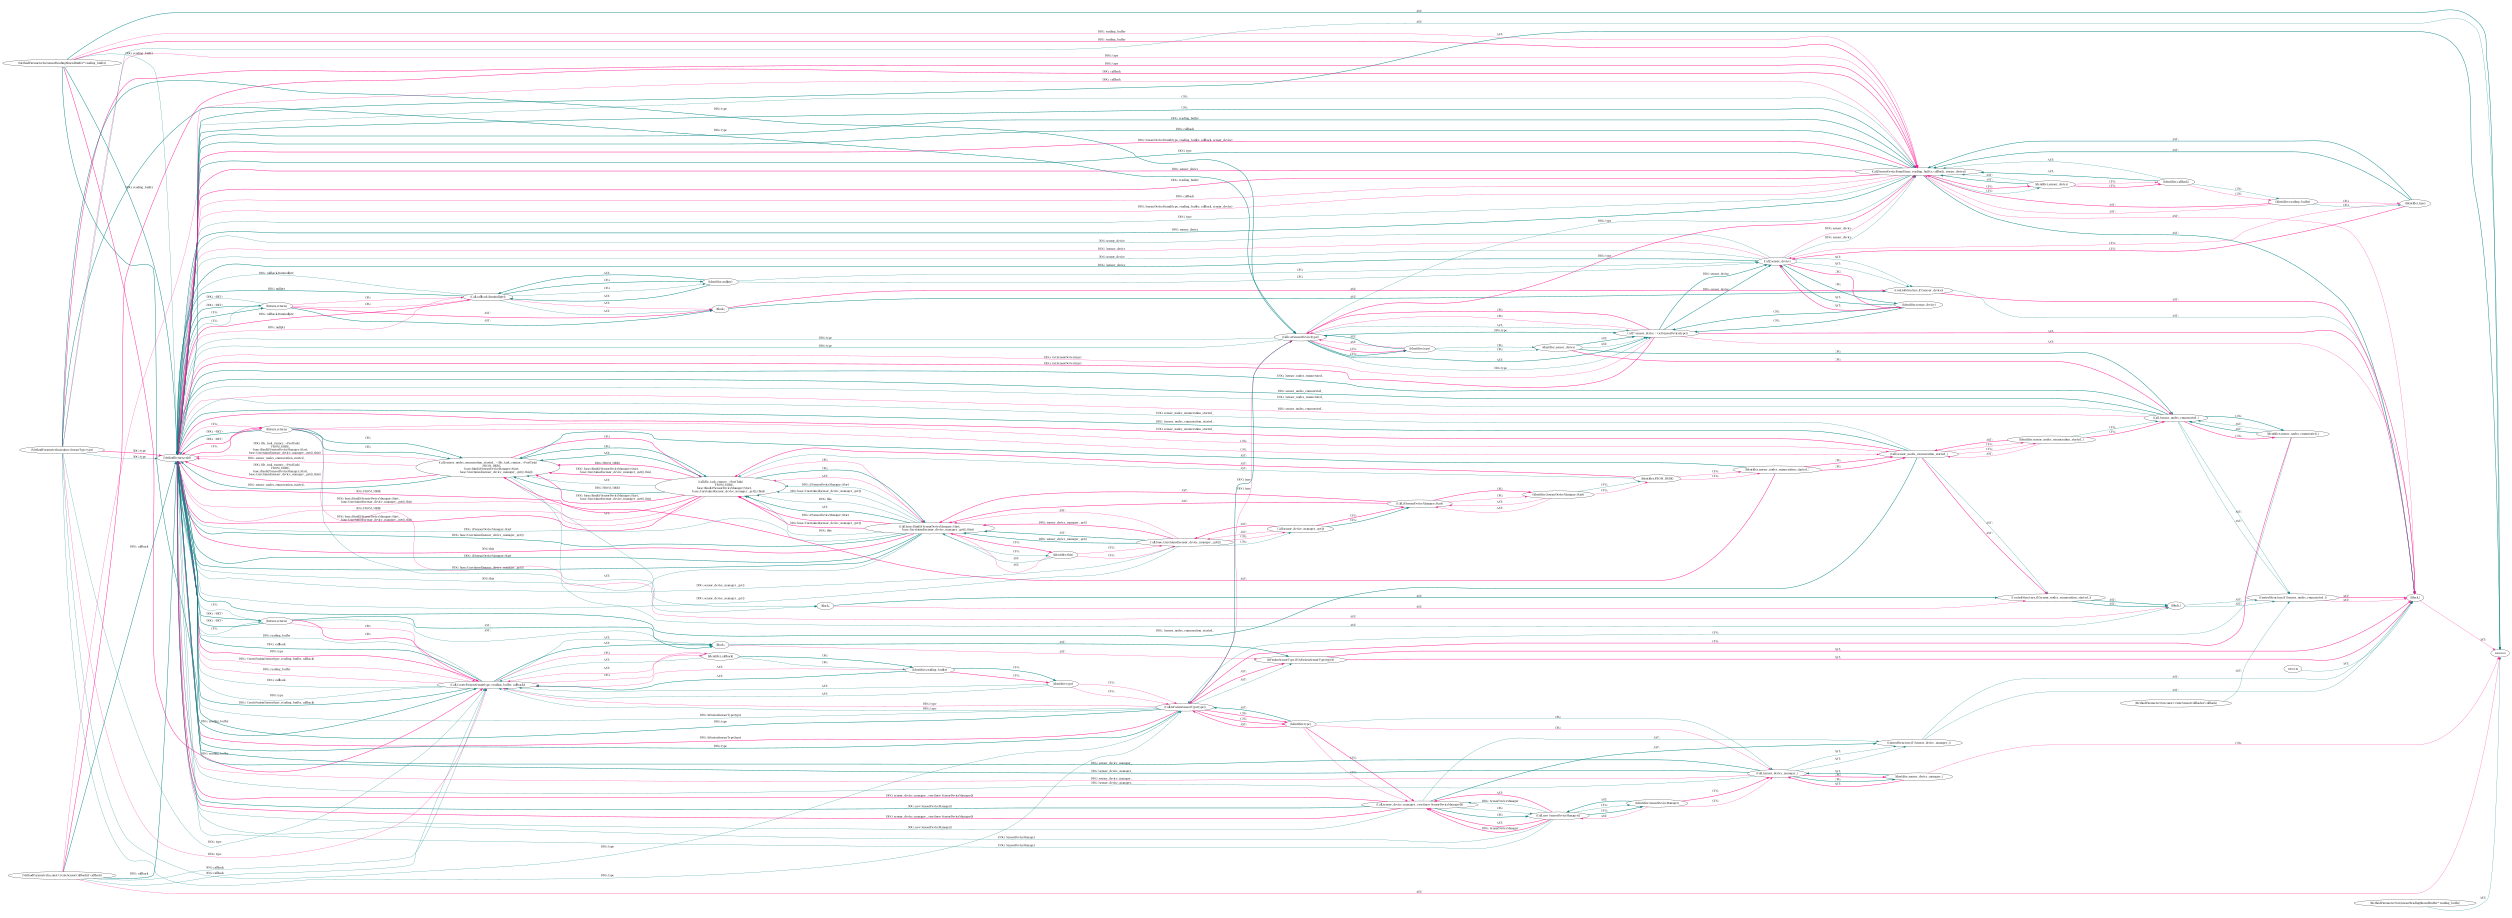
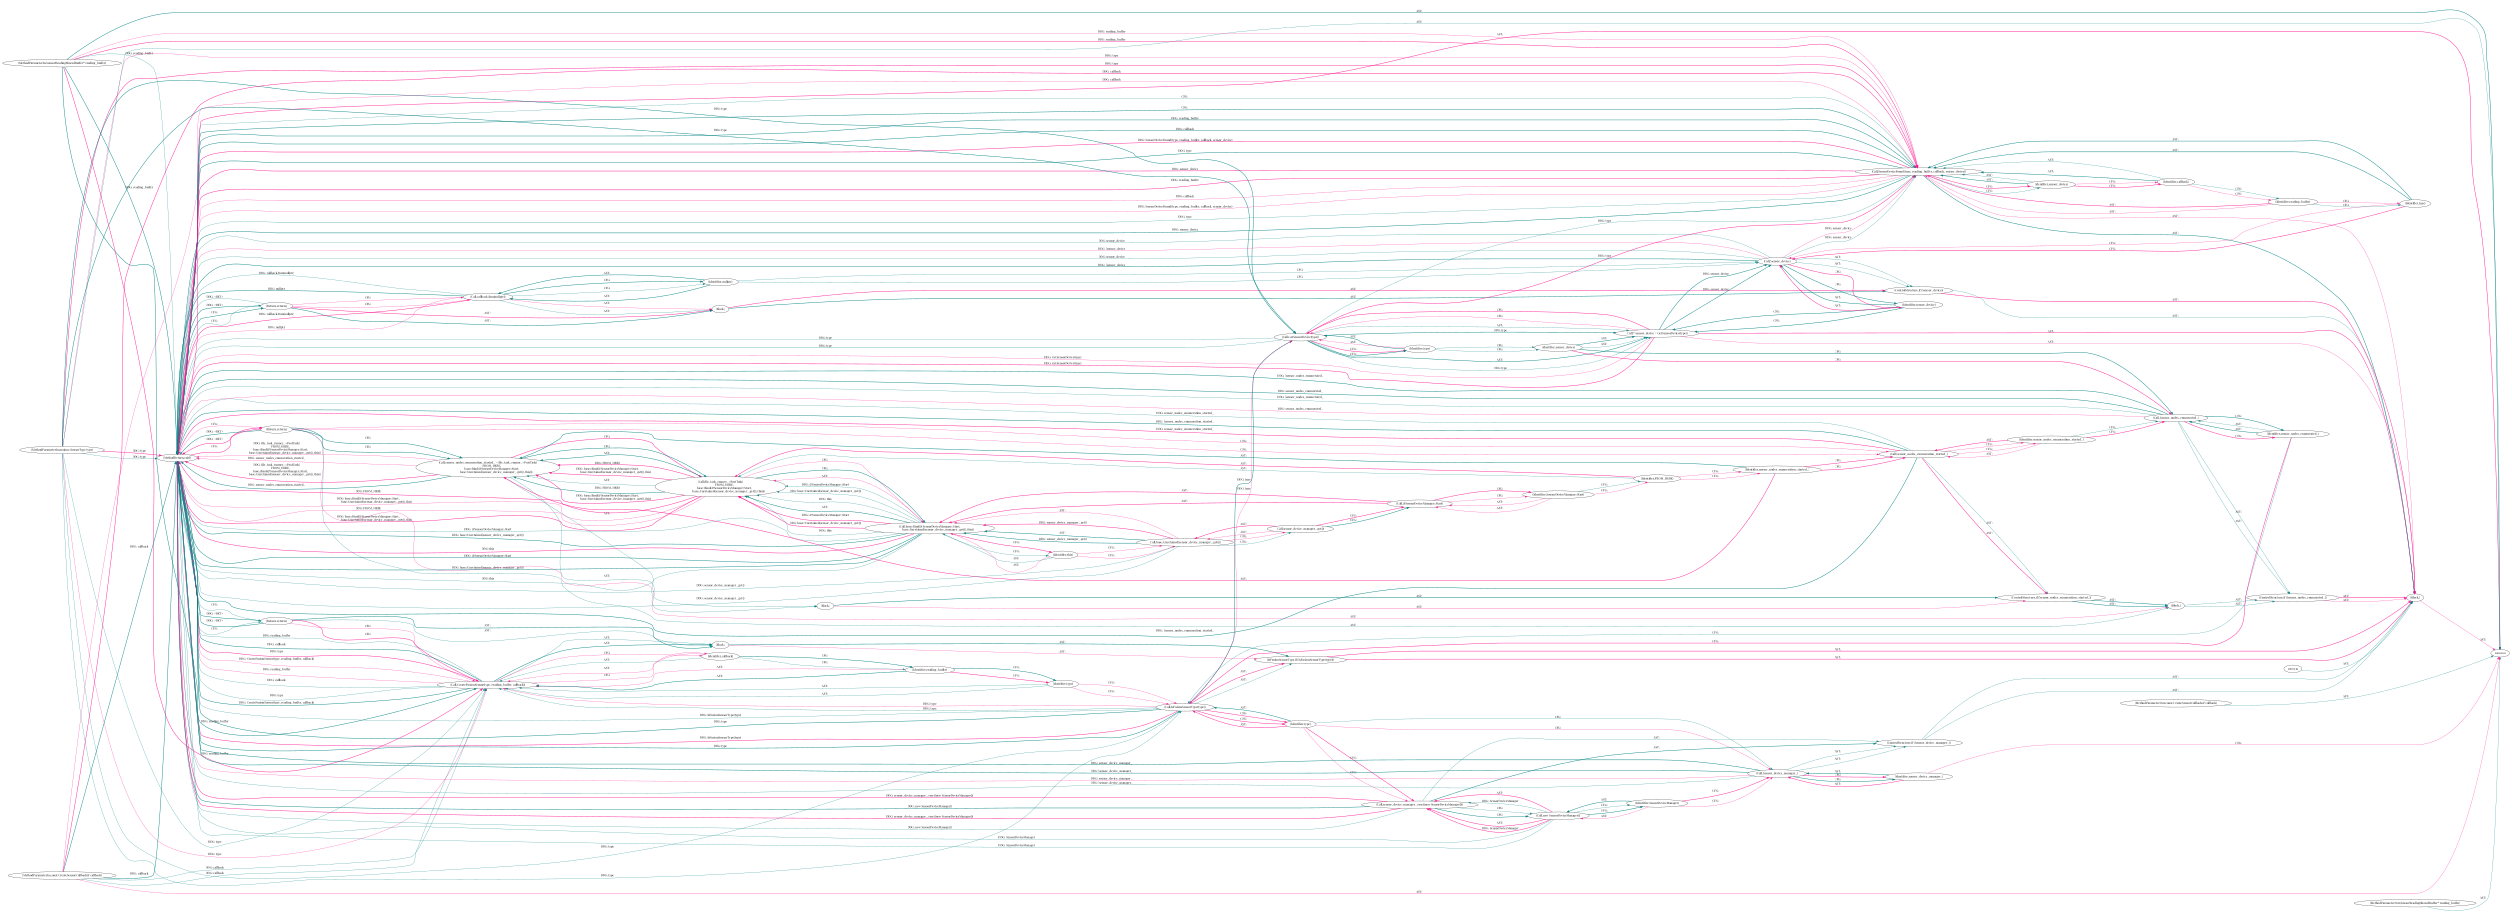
(1463, 45) -> (1463, 45)
(2252, 655) -> (2361, 696)
